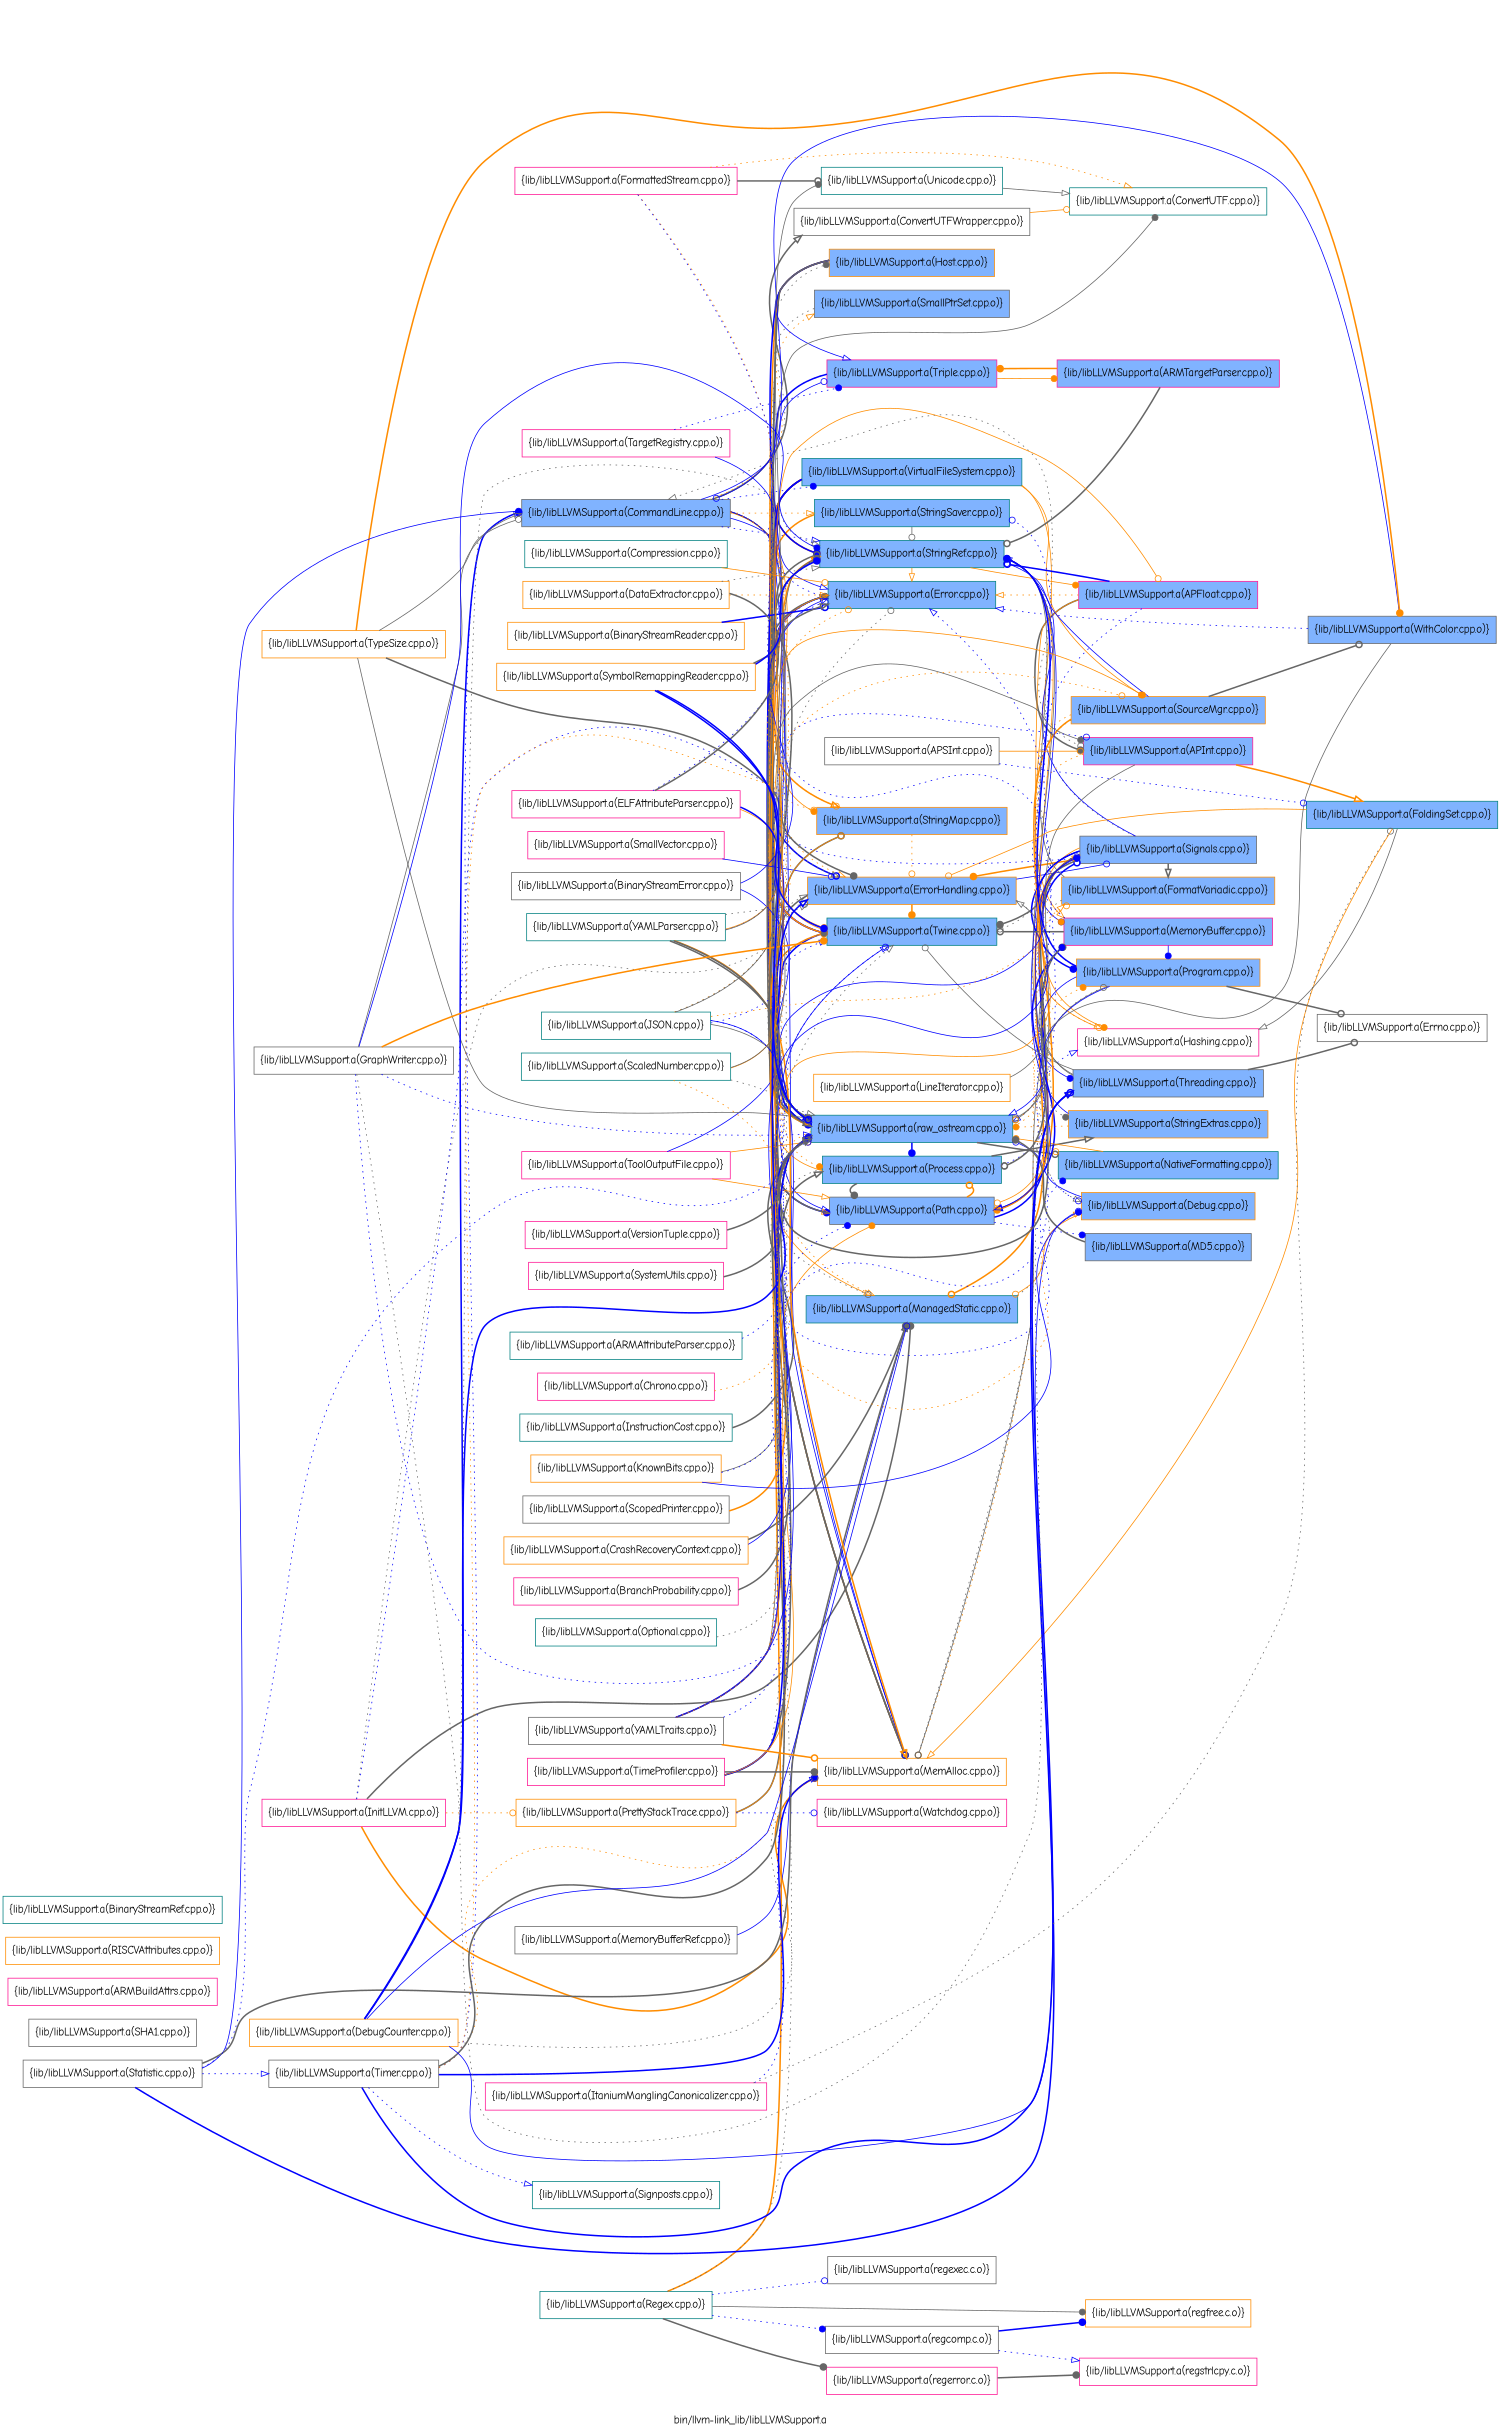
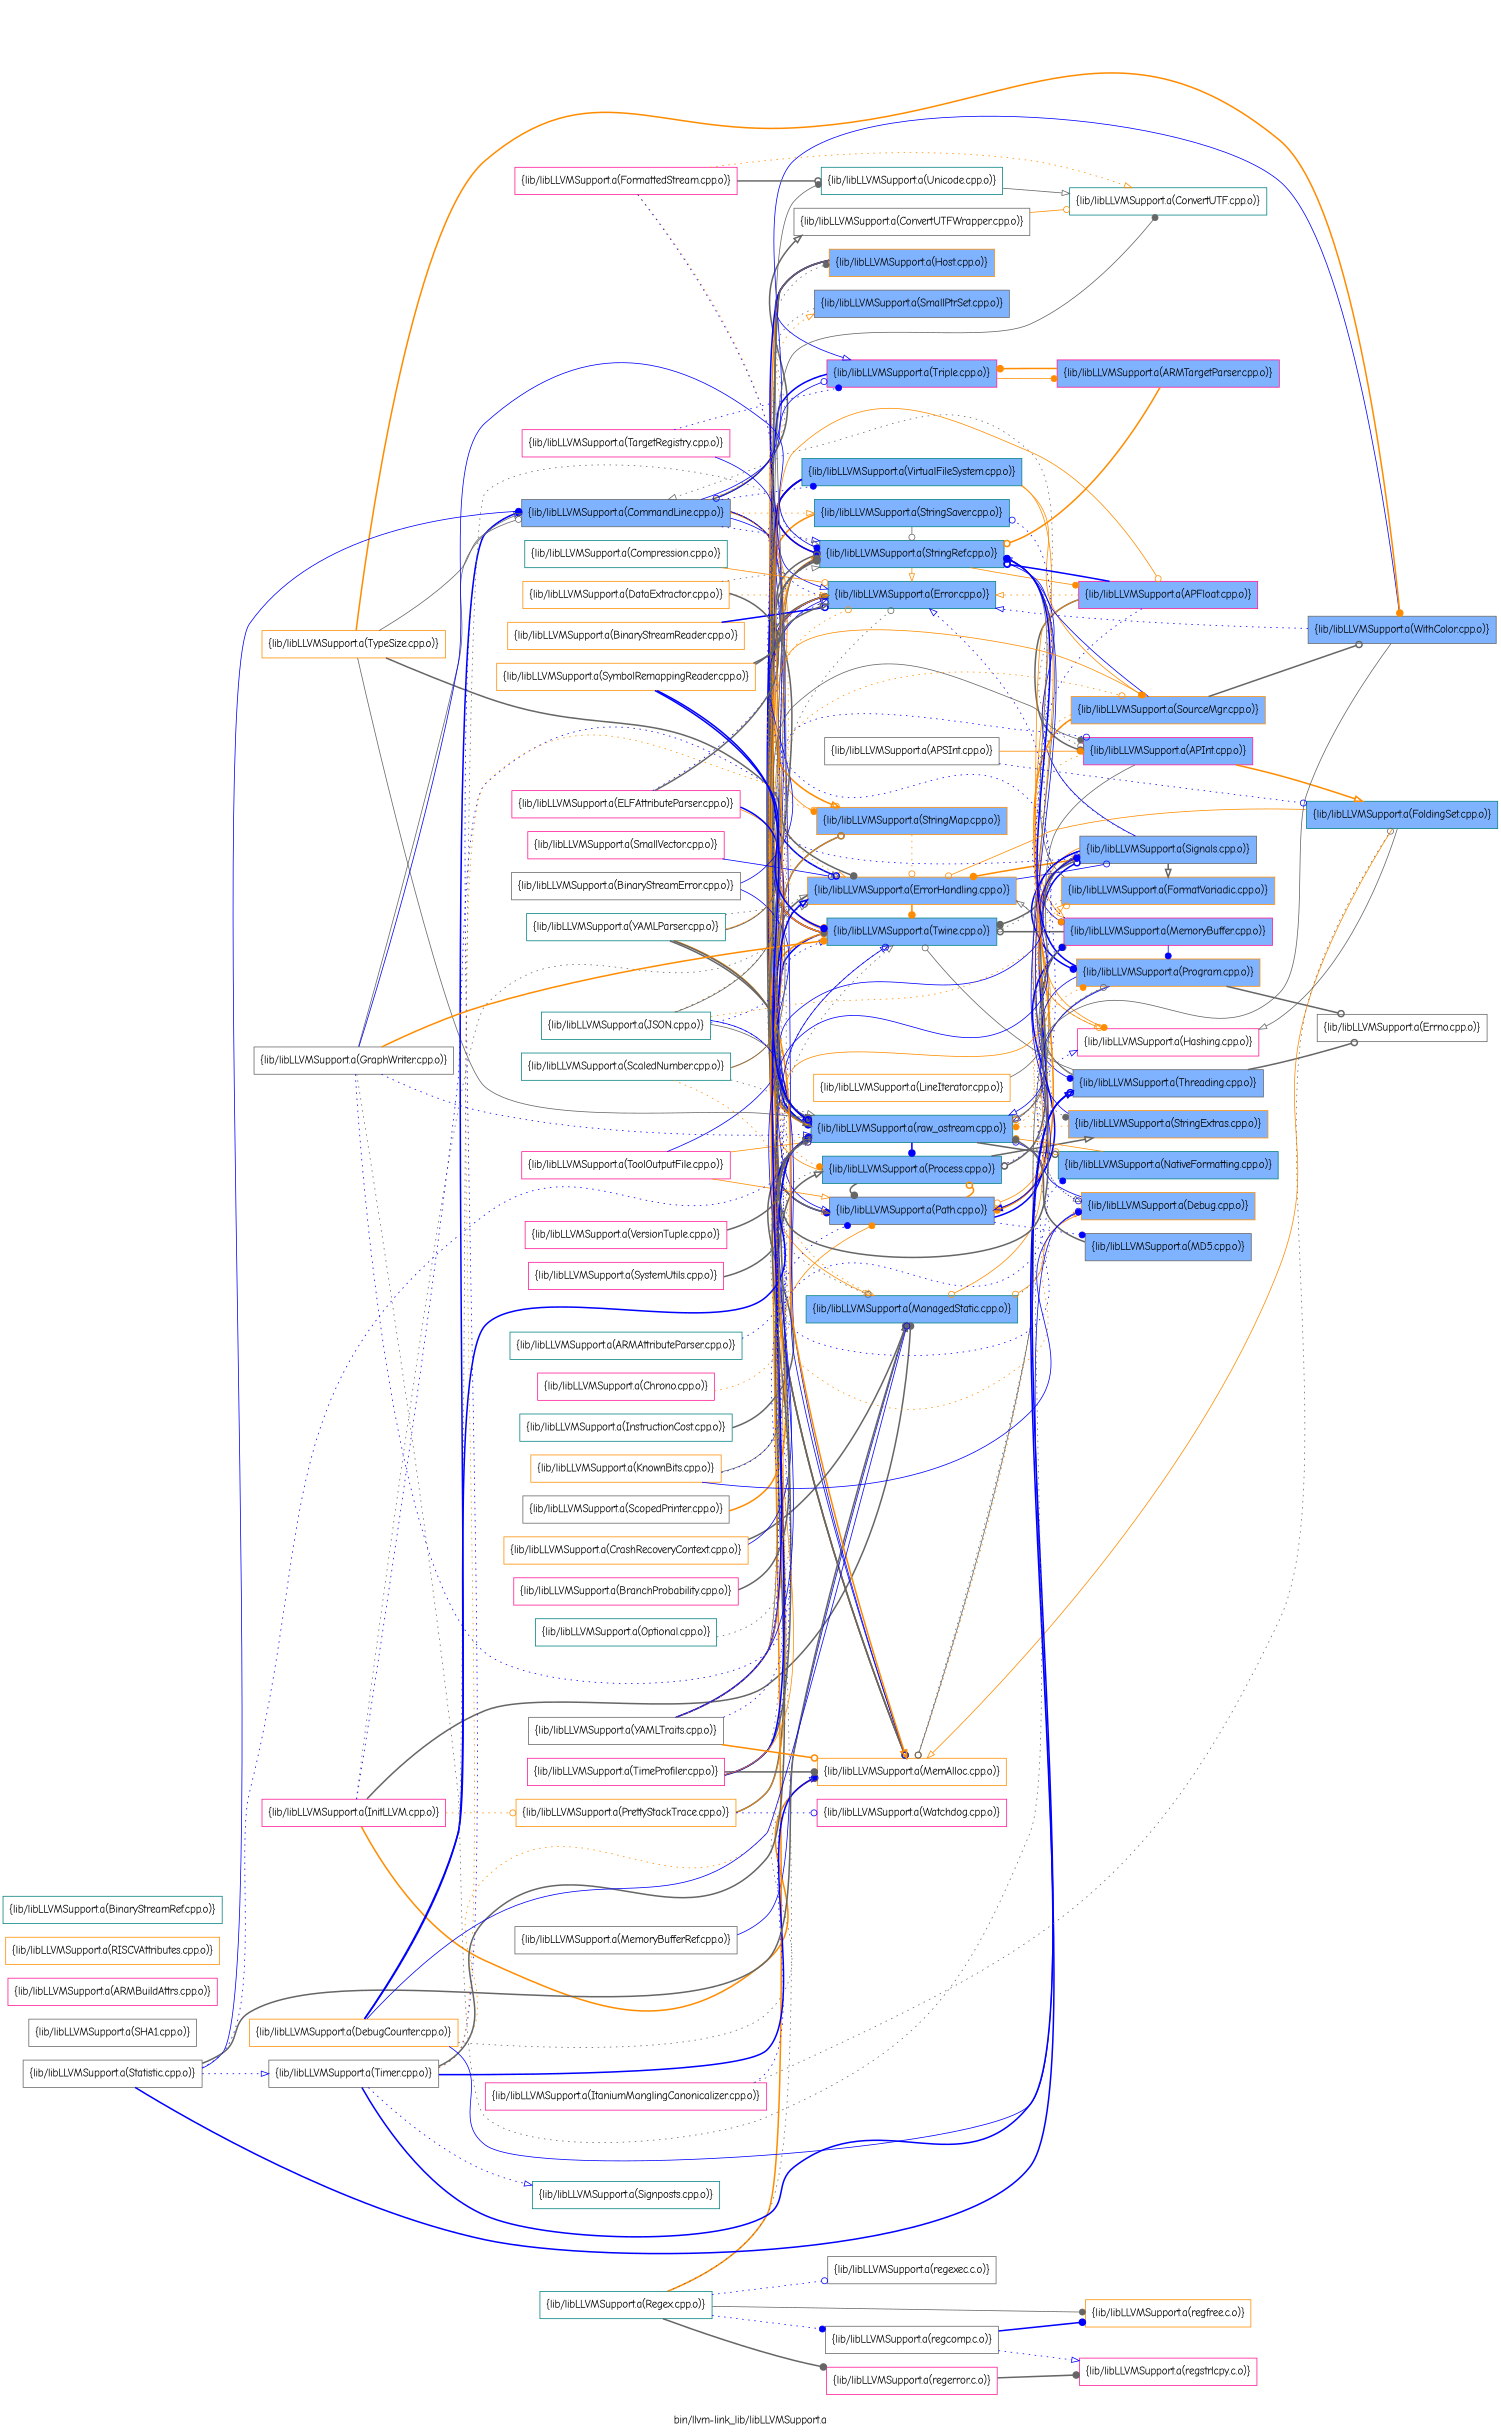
(1097, 477) -> (1097, 477)
(780, 611) -> (780, 611)
(1030, 751) -> (1030, 751)
(1041, 1085) -> (1041, 1085)
